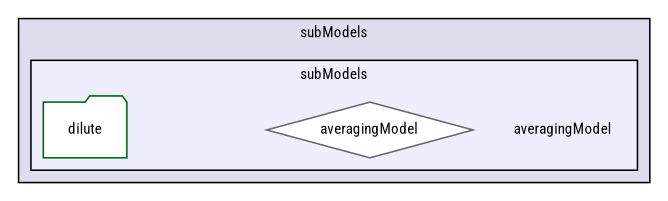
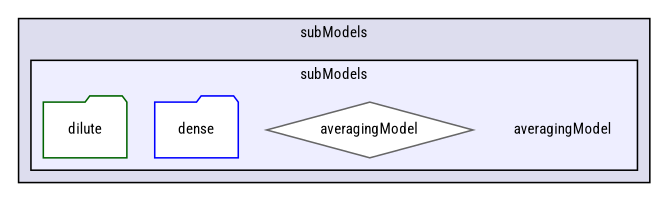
none -> (196, 130)
